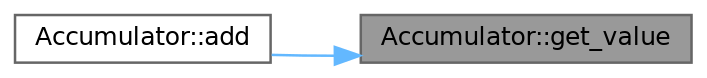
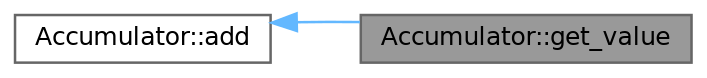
(303, 56) -> (329, 22)
